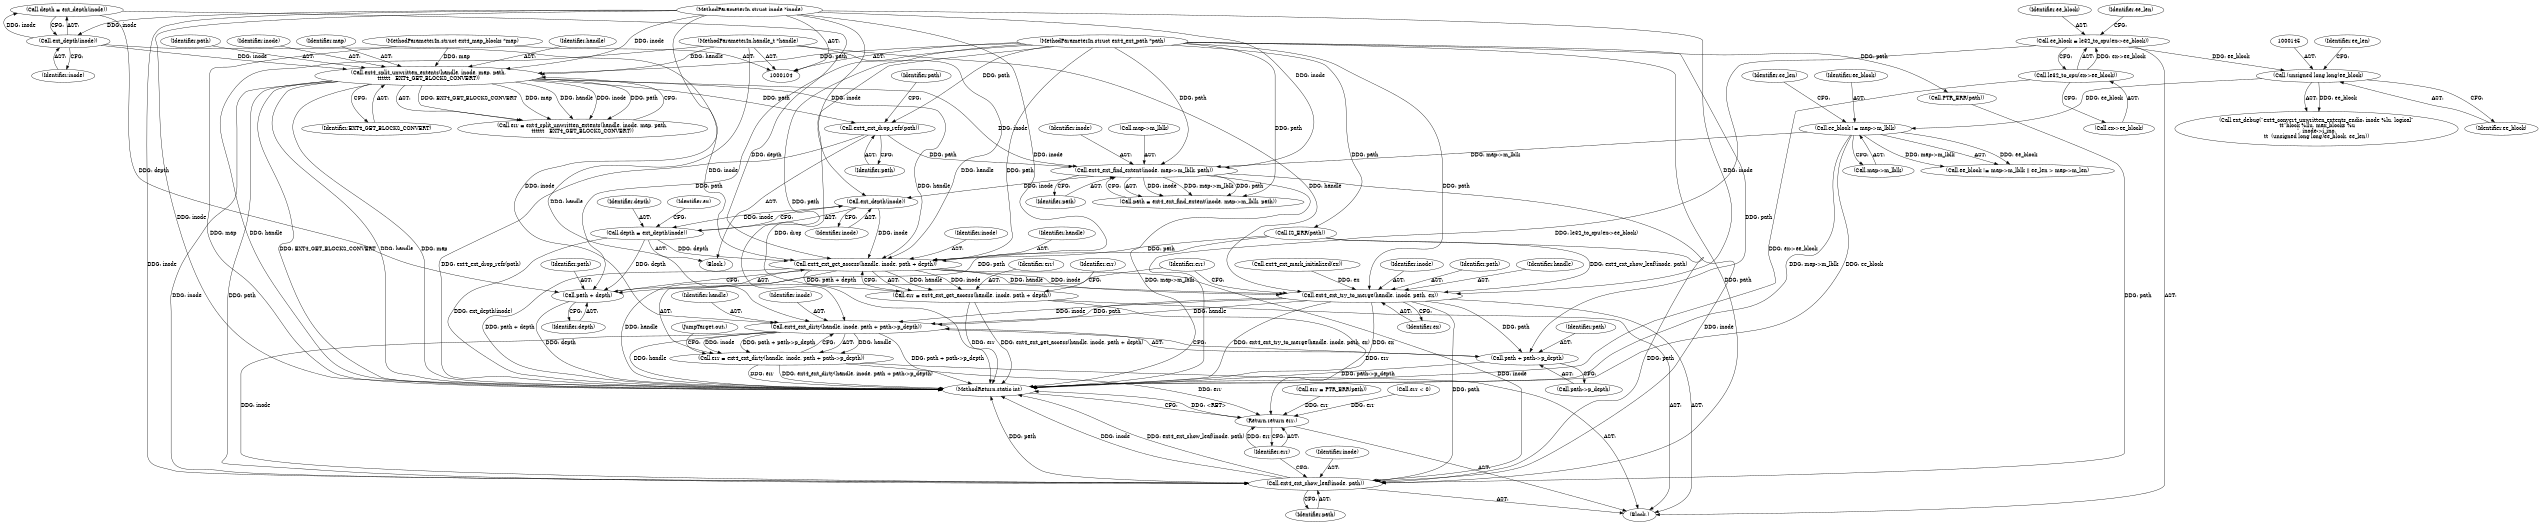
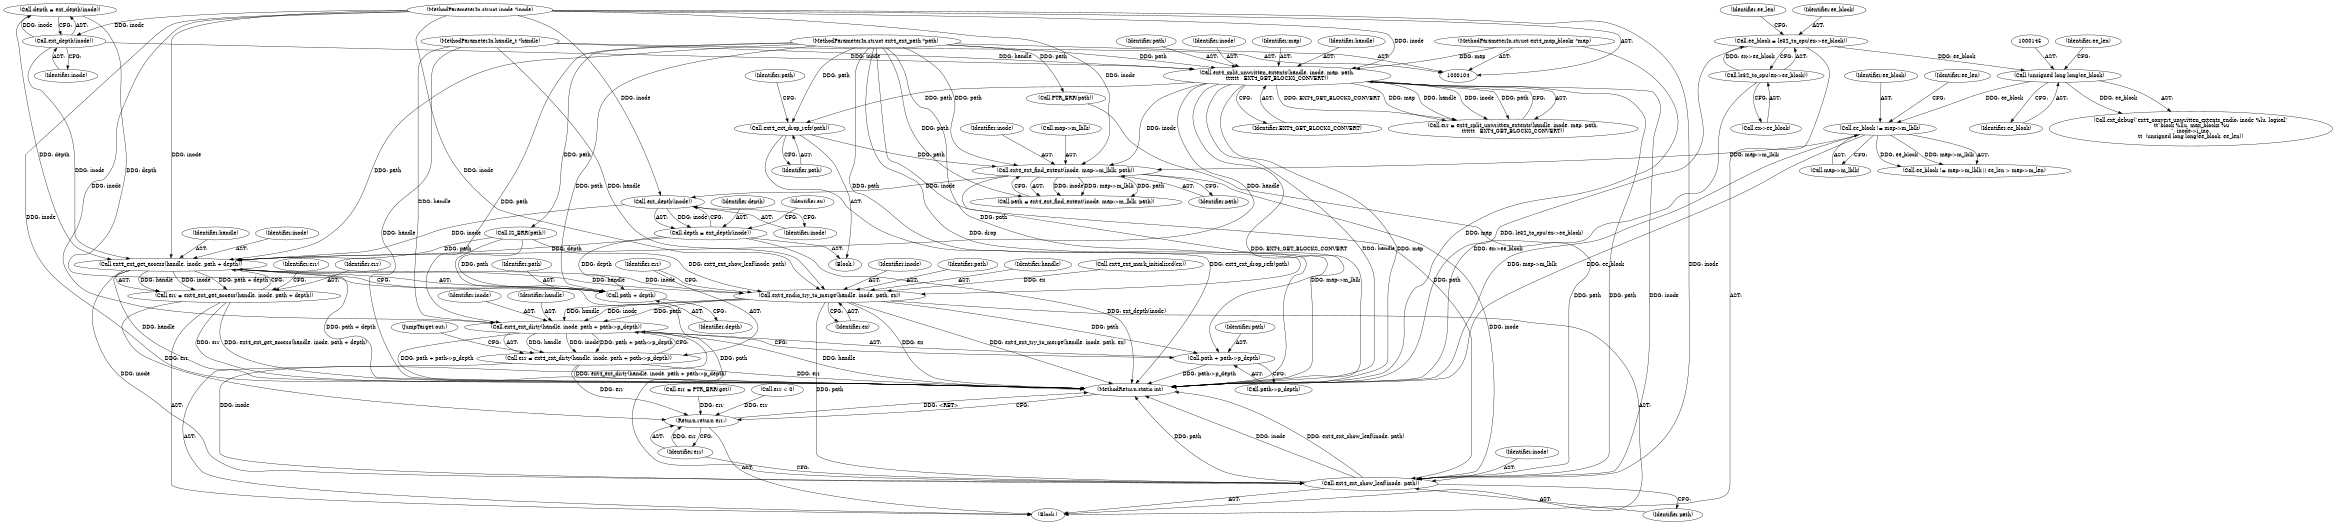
(989, 102) -> none
(1370, 296) -> (830, 296)
(612, 377) -> none
(1332, 390) -> (698, 390)
